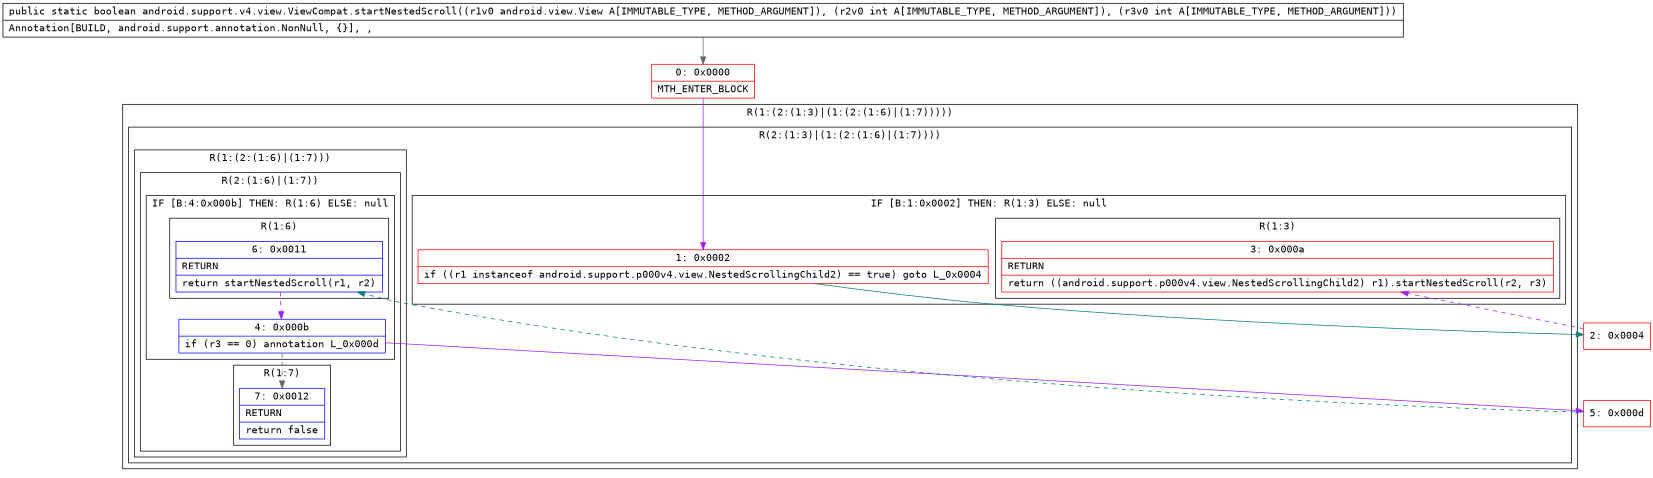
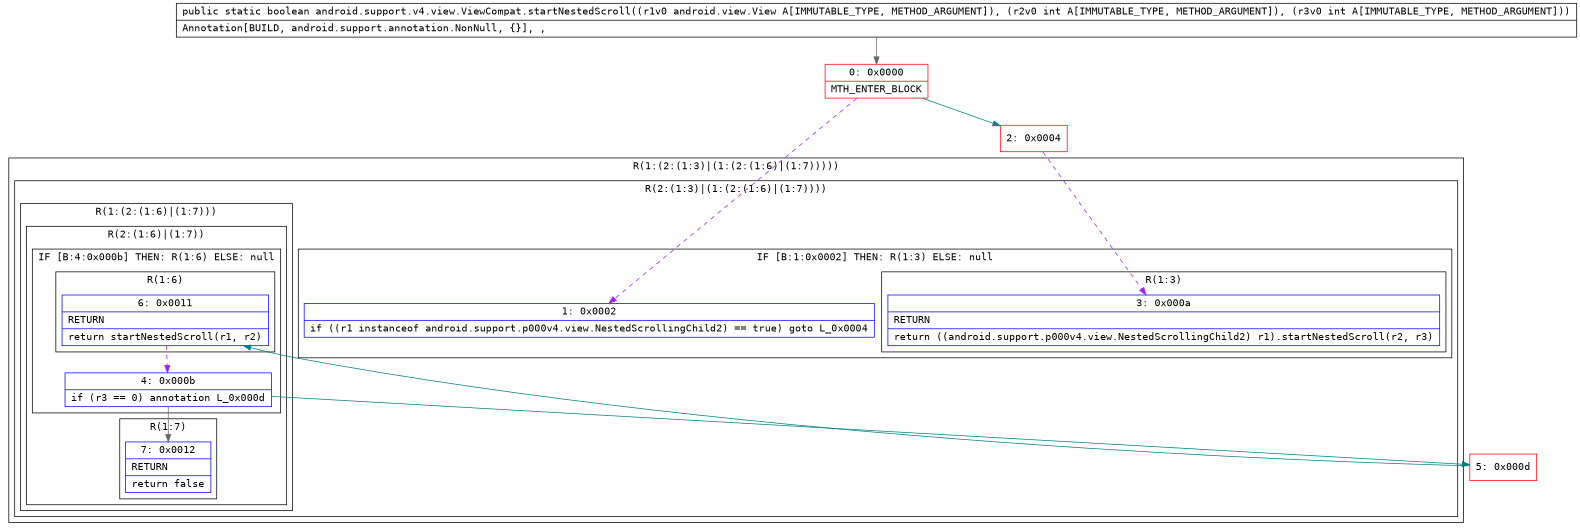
(703, 170) -> (736, 198)
(703, 267) -> (589, 320)
(1278, 267) -> (1164, 320)
(1195, 319) -> (958, 111)
(819, 362) -> (705, 415)
(832, 368) -> (718, 422)
(282, 370) -> (168, 423)
